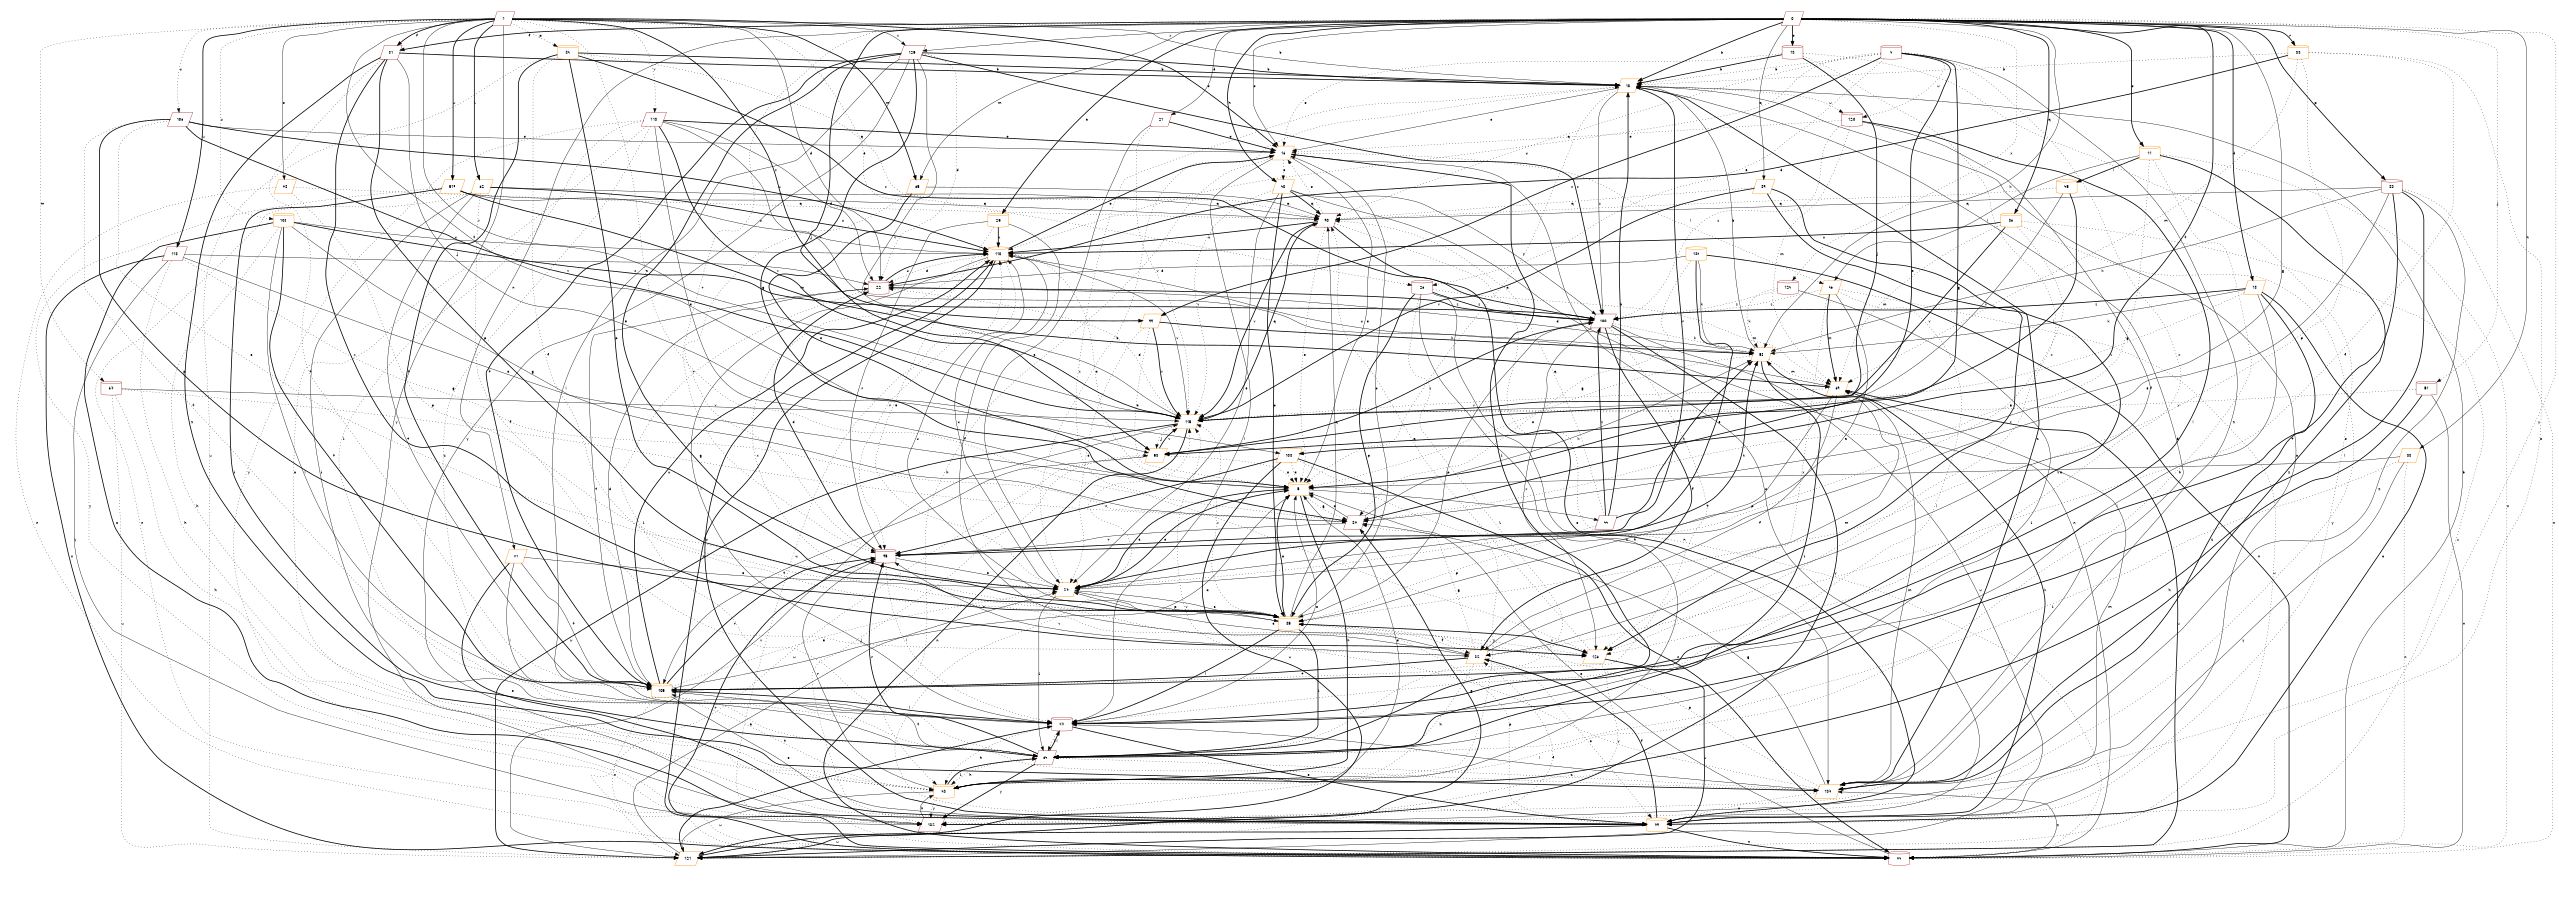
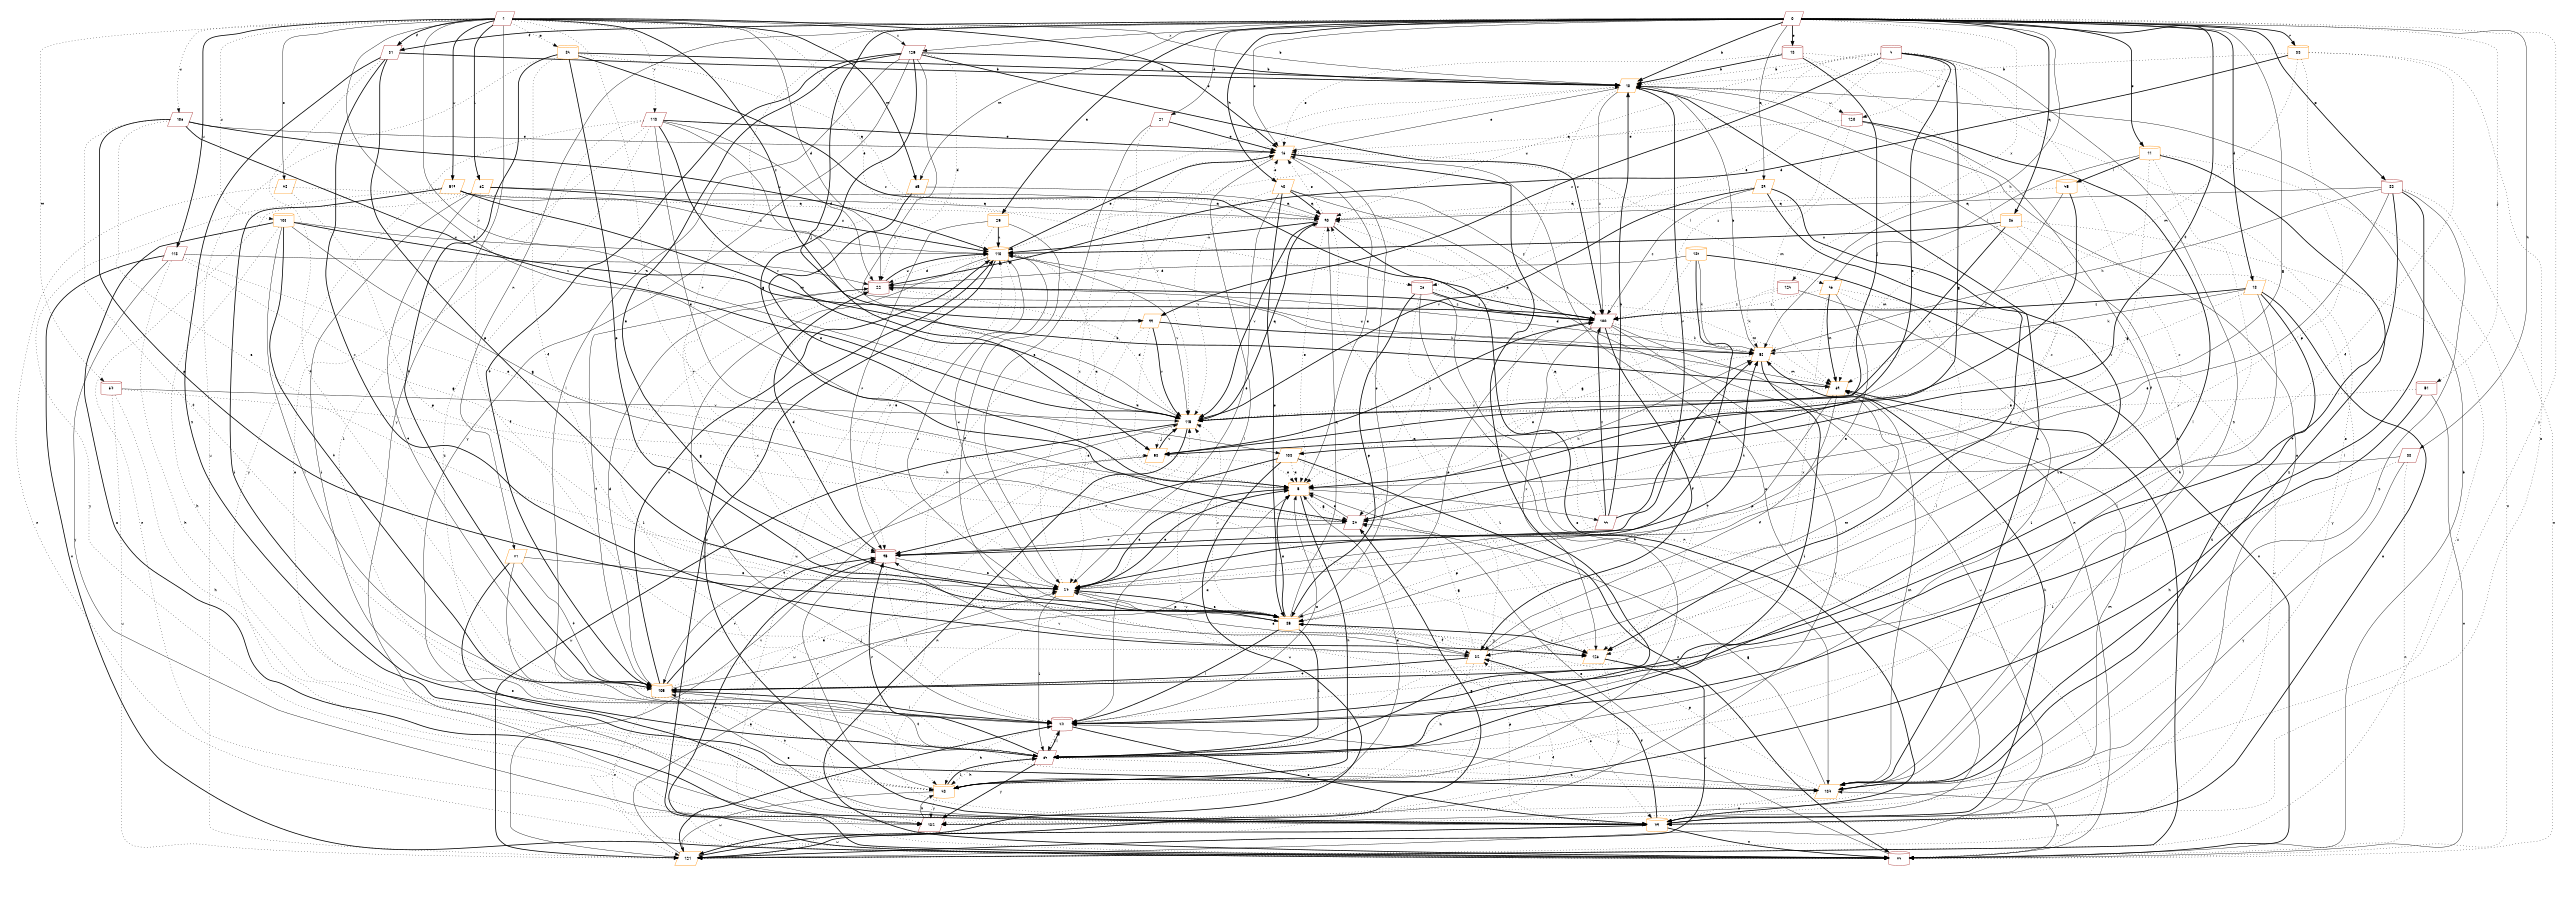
(1283, 168) -> (1274, 172)
none -> (1666, 230)
(689, 351) -> none
(667, 412) -> (667, 412)
(2409, 455) -> (2409, 455)
(1189, 604) -> (1189, 604)
(1638, 754) -> (1638, 754)
